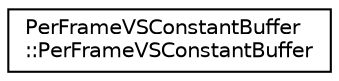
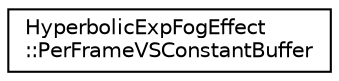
(170, 41) -> (170, 41)
